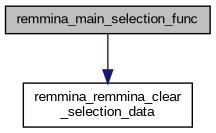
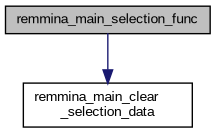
(108, 105) -> (108, 105)
